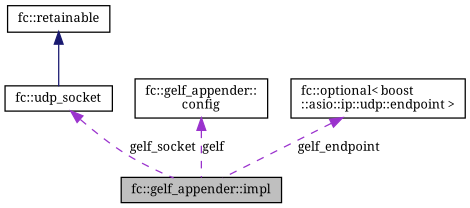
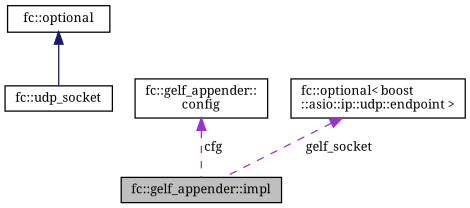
(59, 19) -> (59, 19)
(212, 148) -> (212, 148)
(338, 148) -> (338, 148)
(124, 153) -> none
